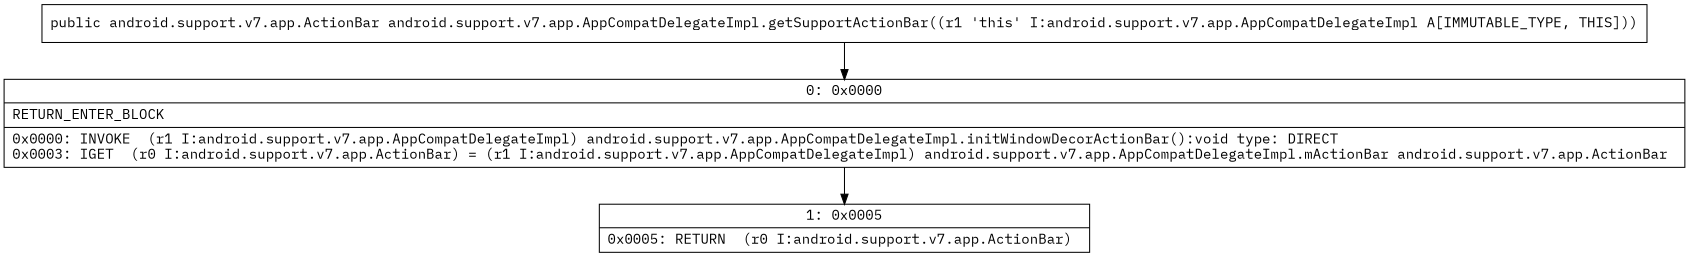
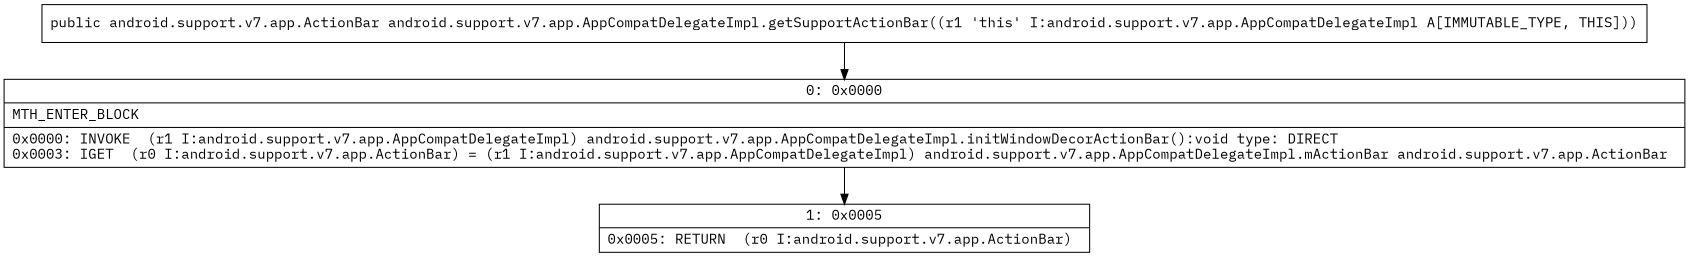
(89, 115) -> (76, 115)
